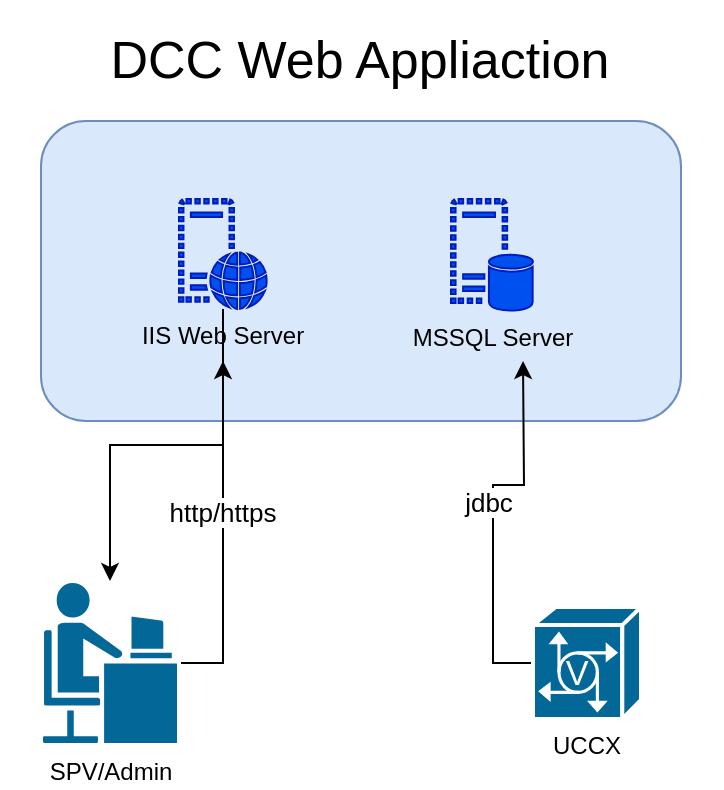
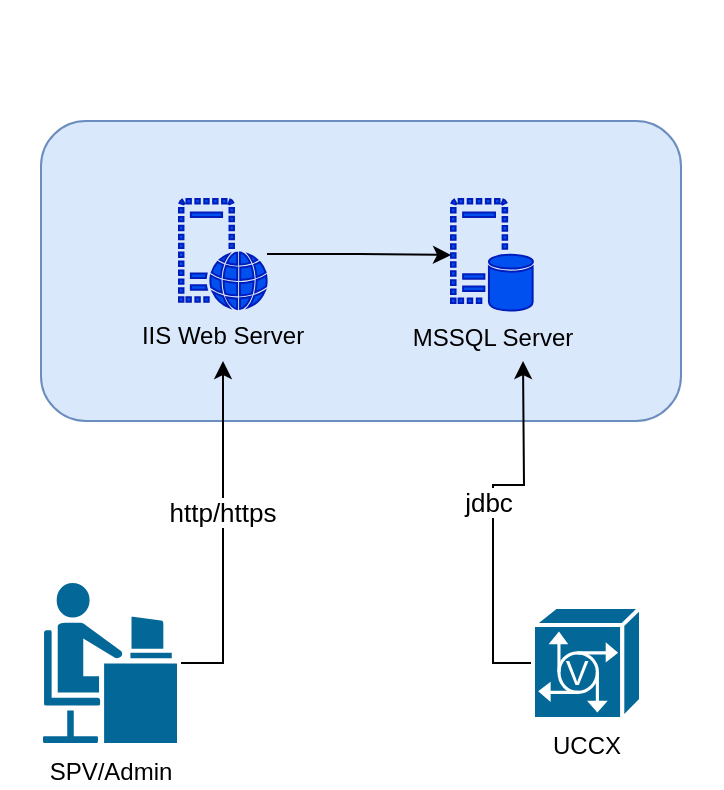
(361, 61) -> none
(110, 452) -> (352, 254)
